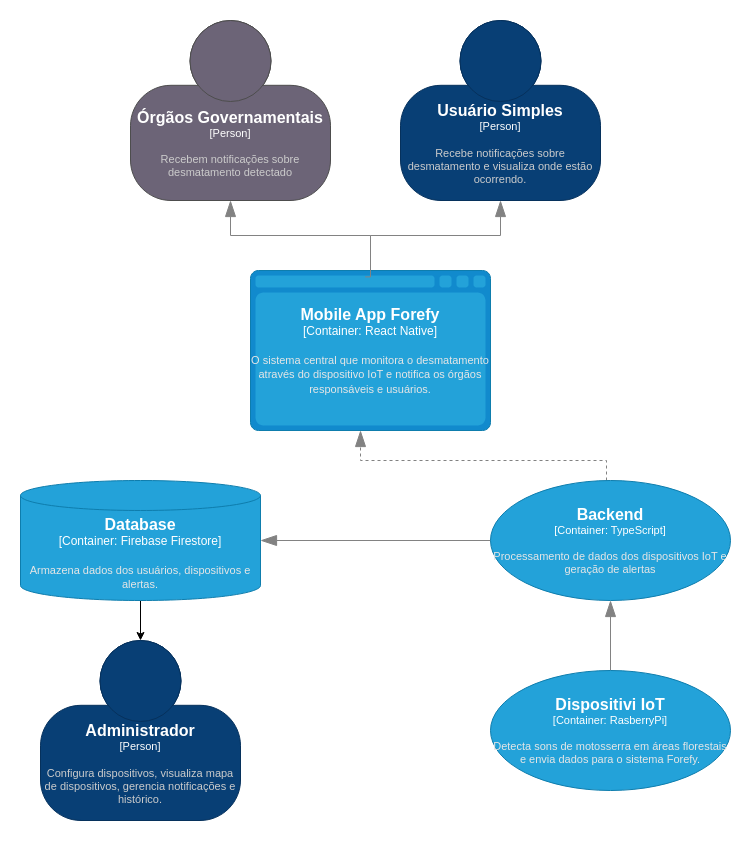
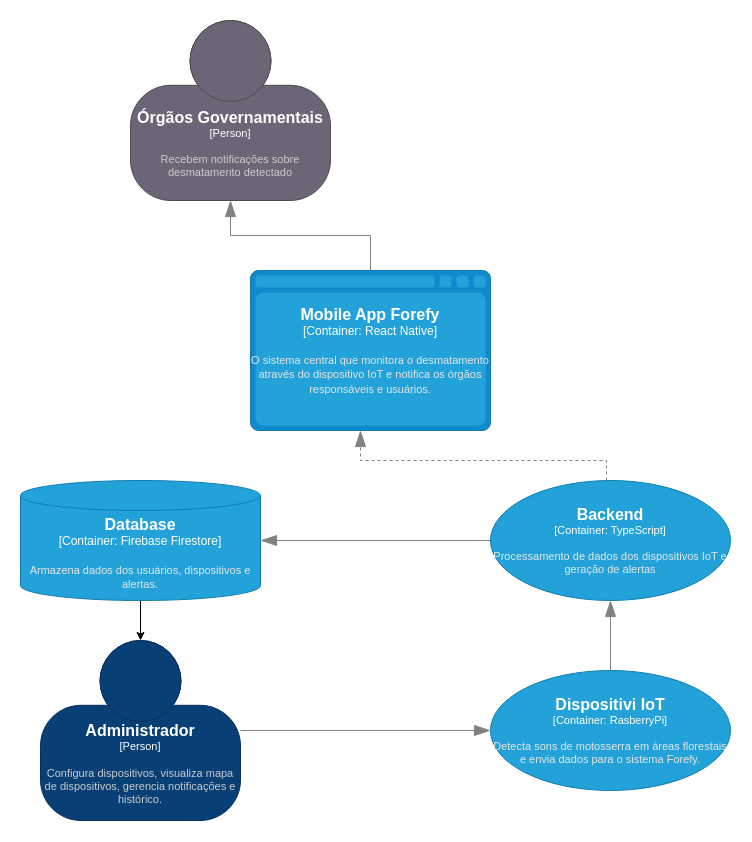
(501, 111) -> none
(445, 236) -> none
none -> (357, 731)
